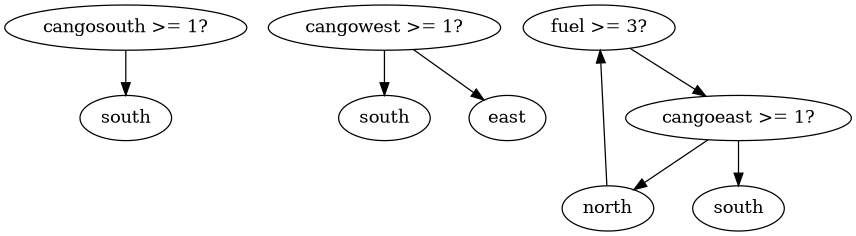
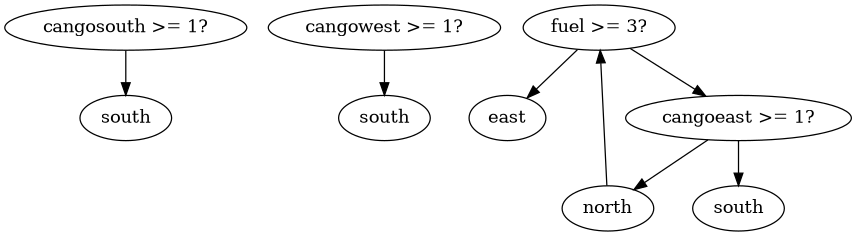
(444, 71) -> (557, 69)
